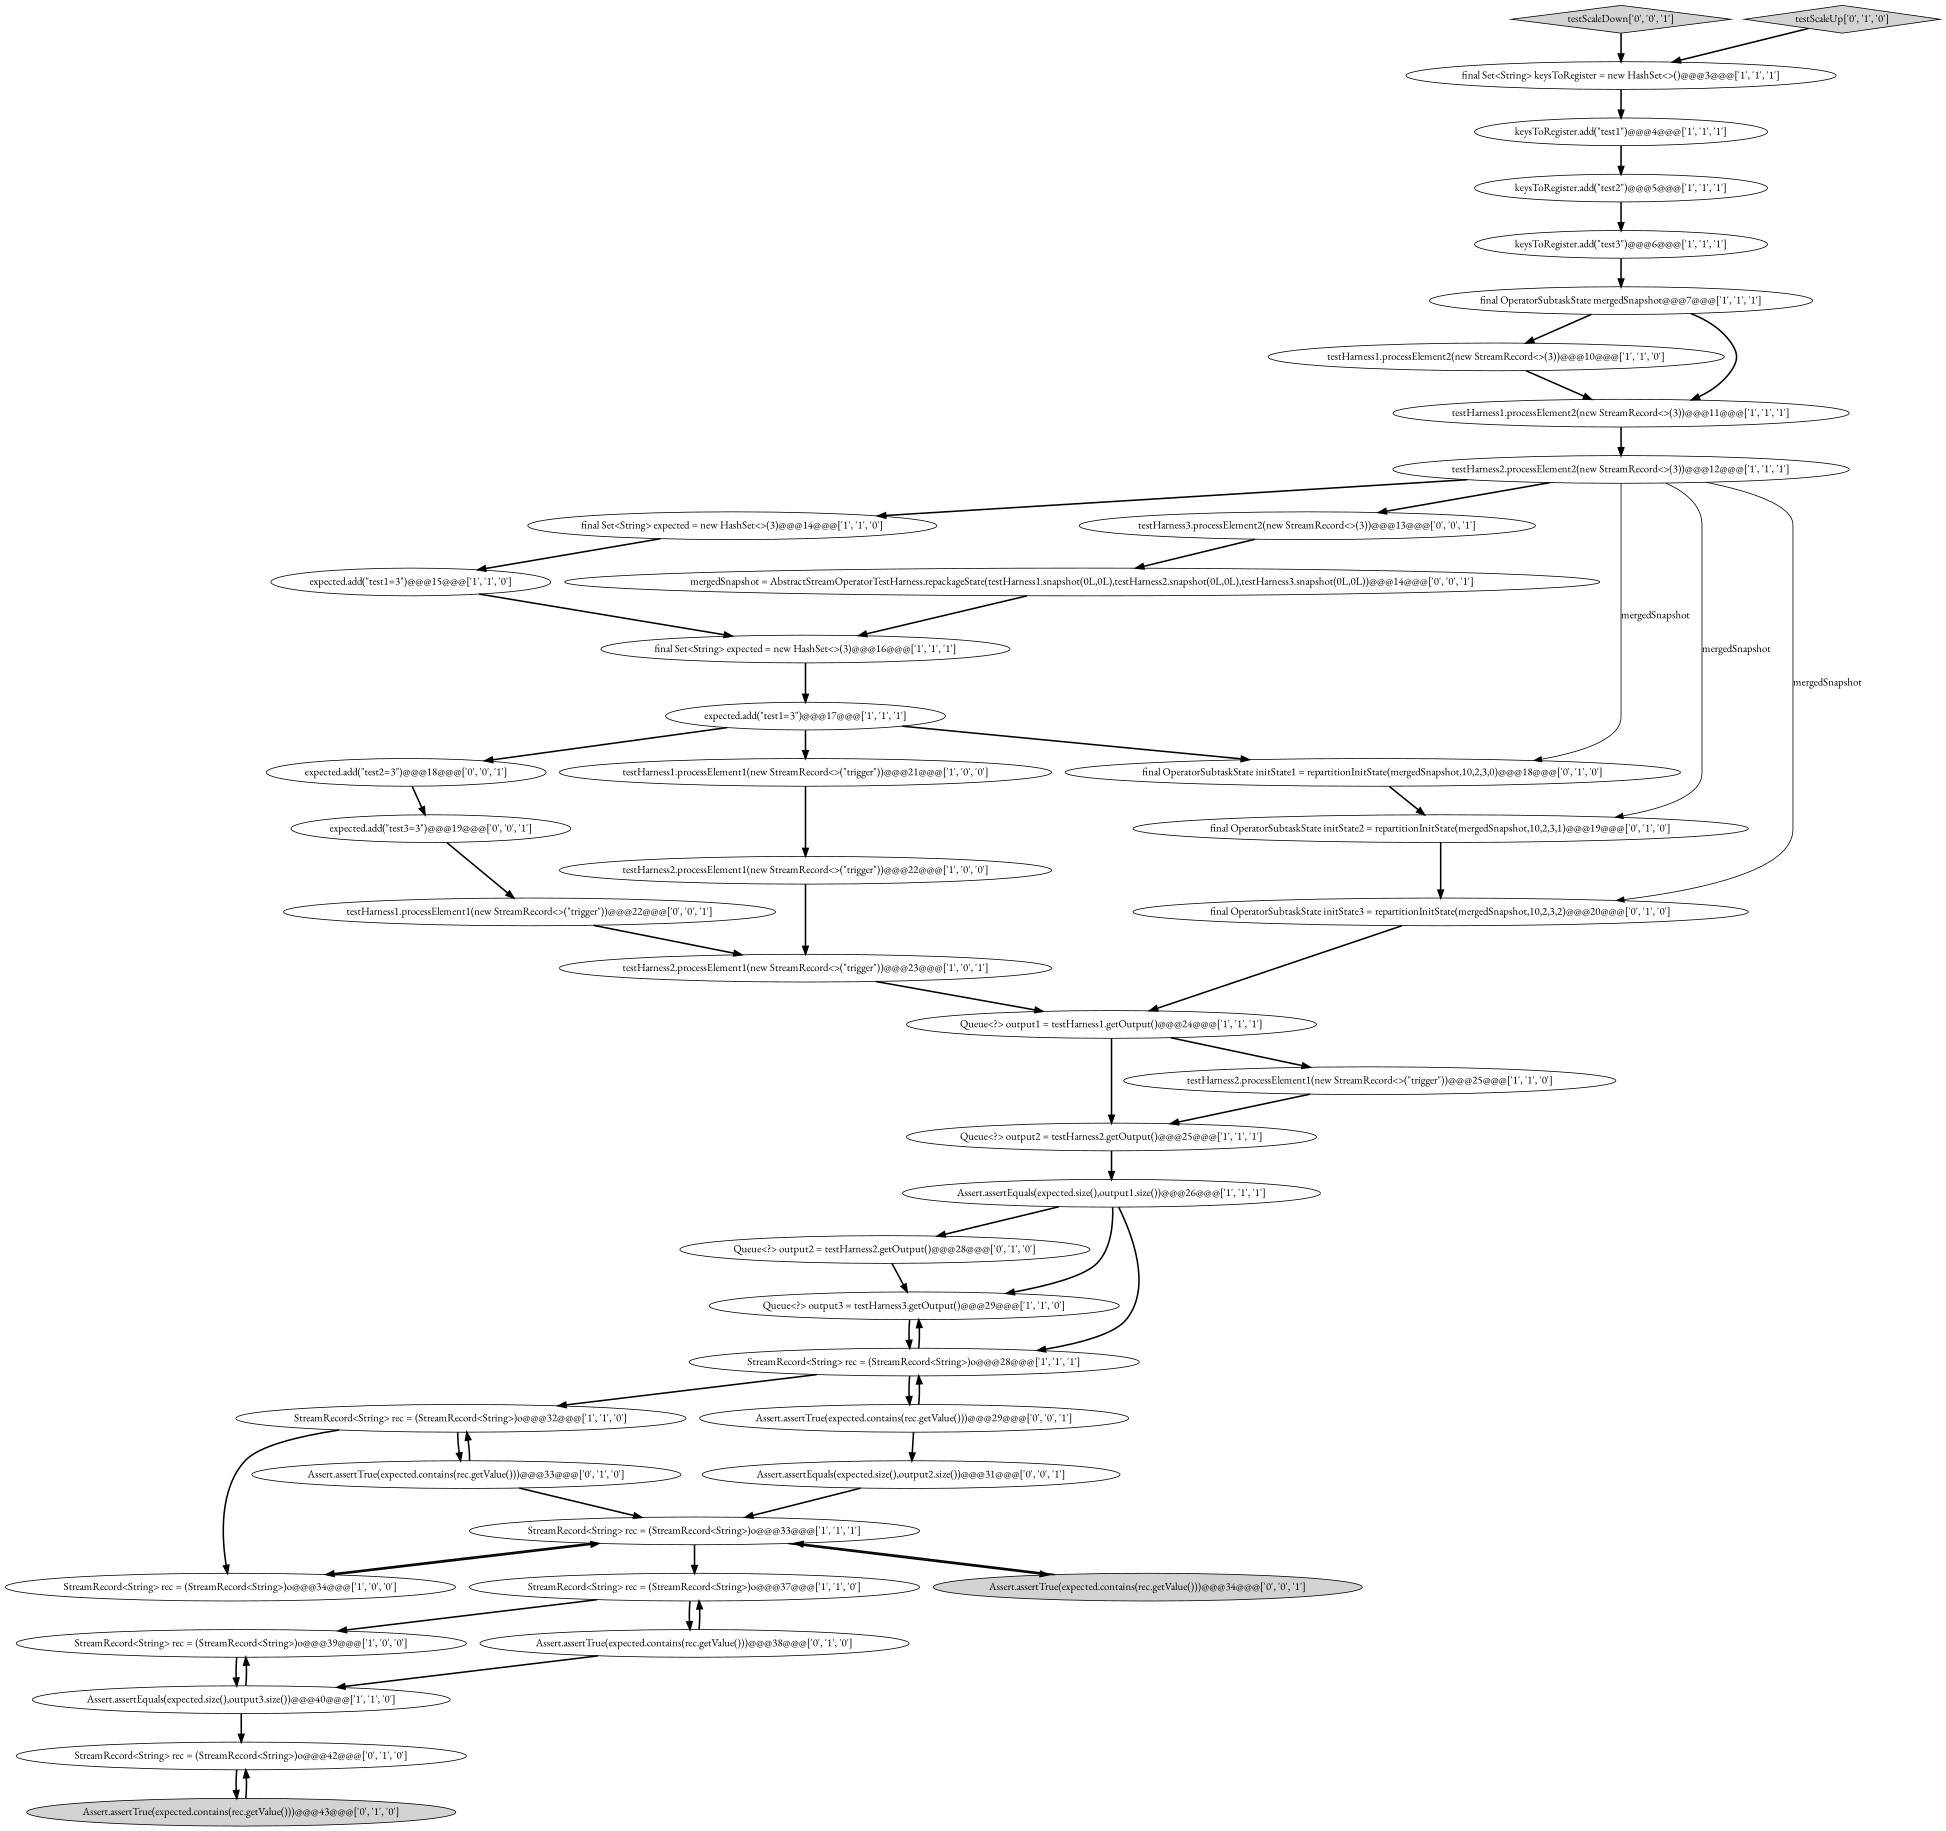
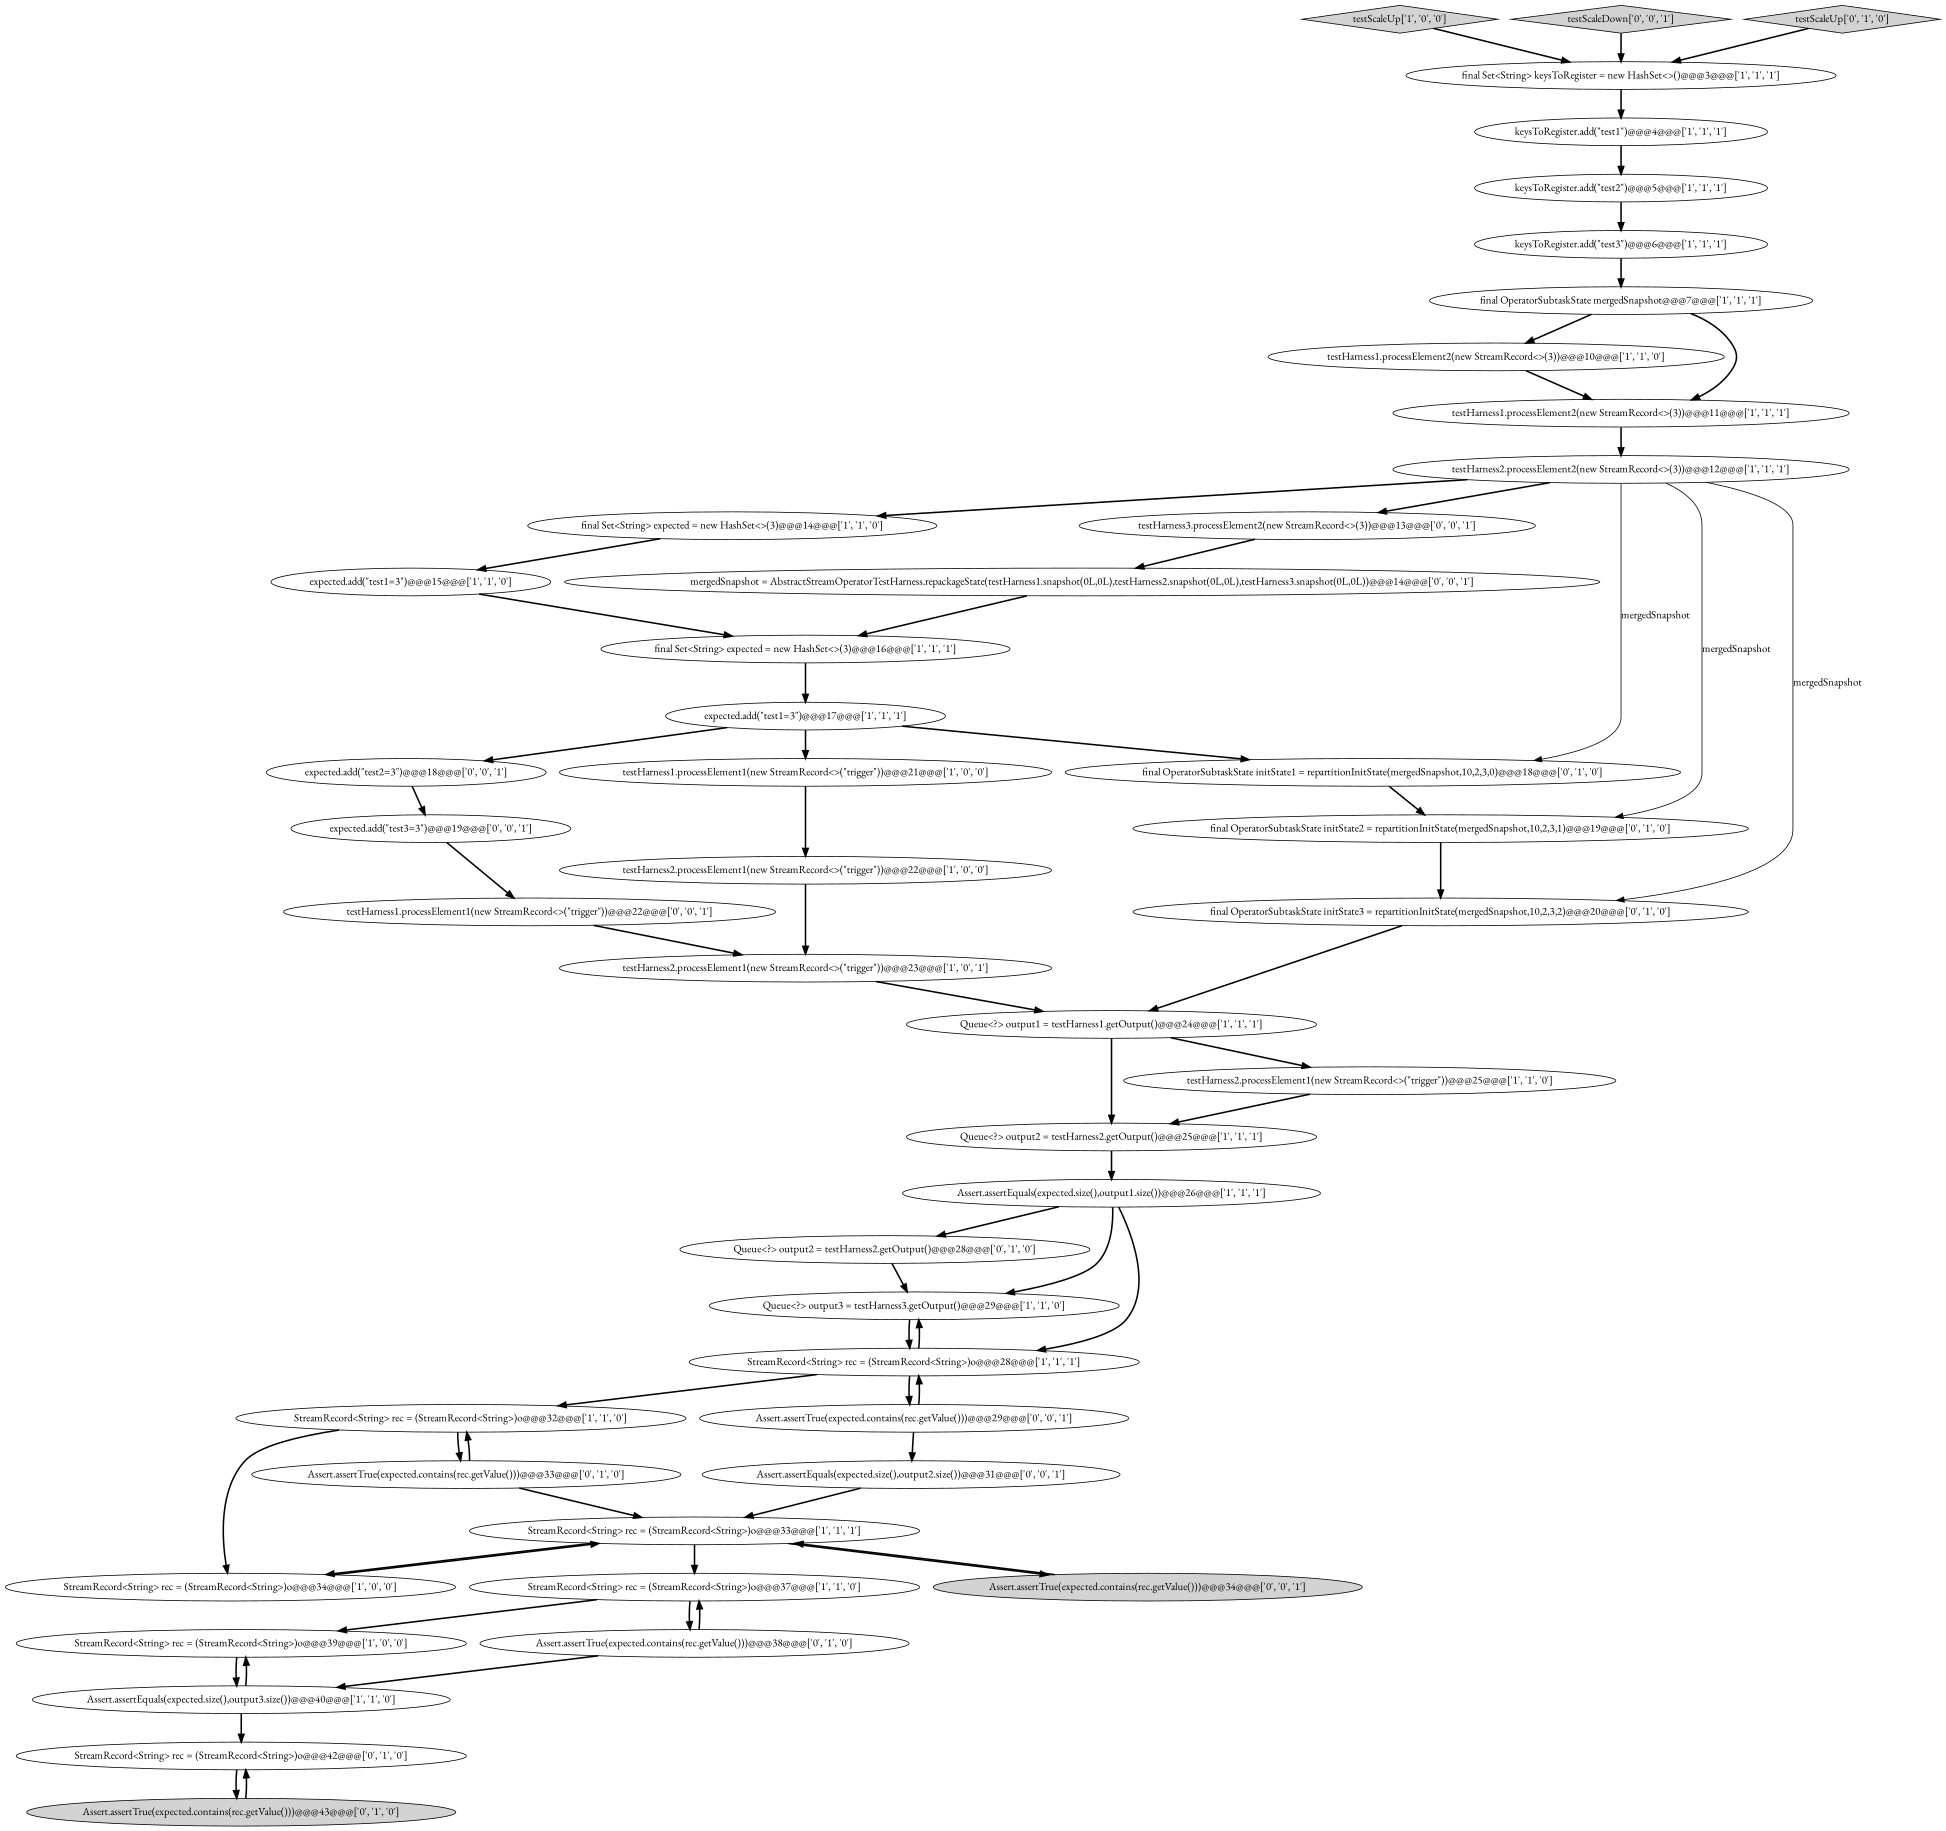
none -> (1400, 19)
